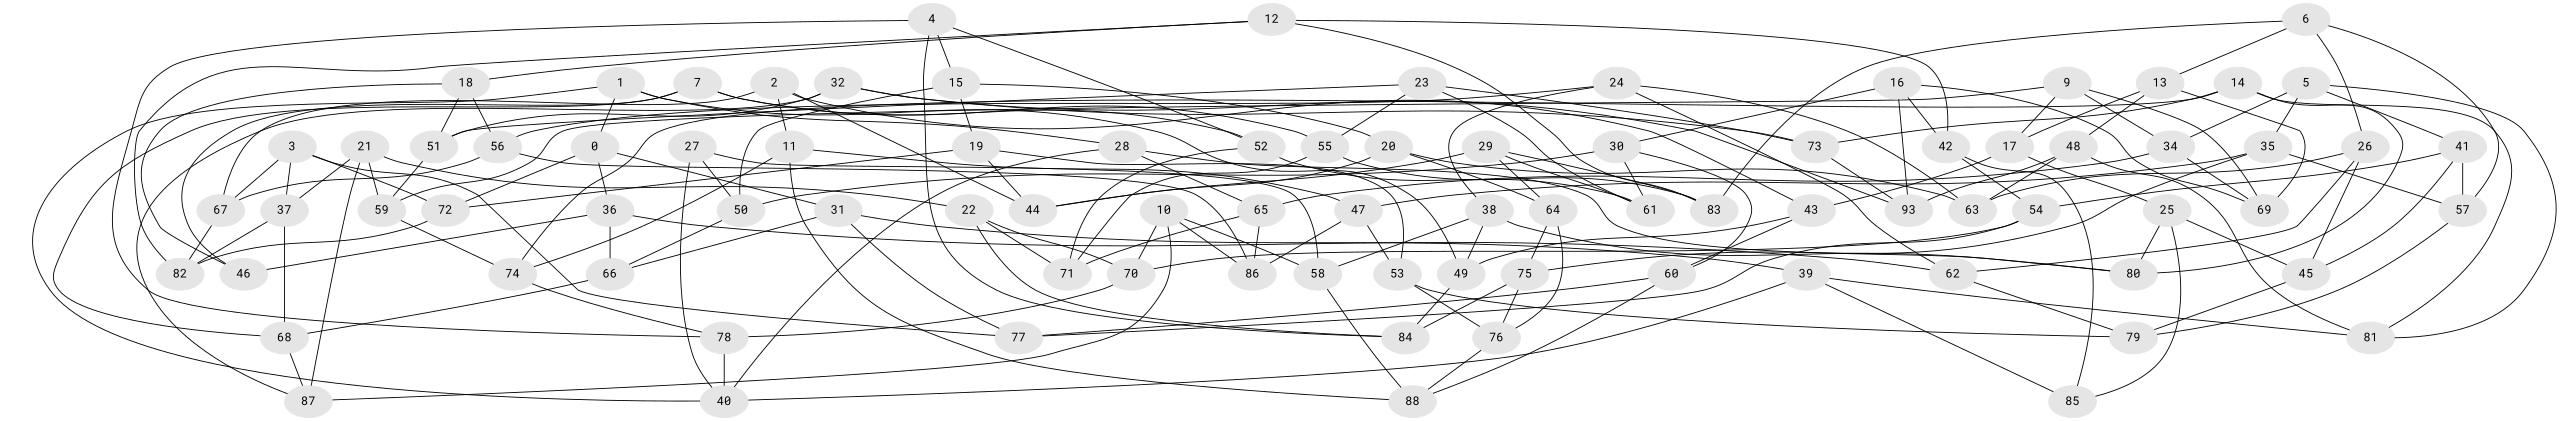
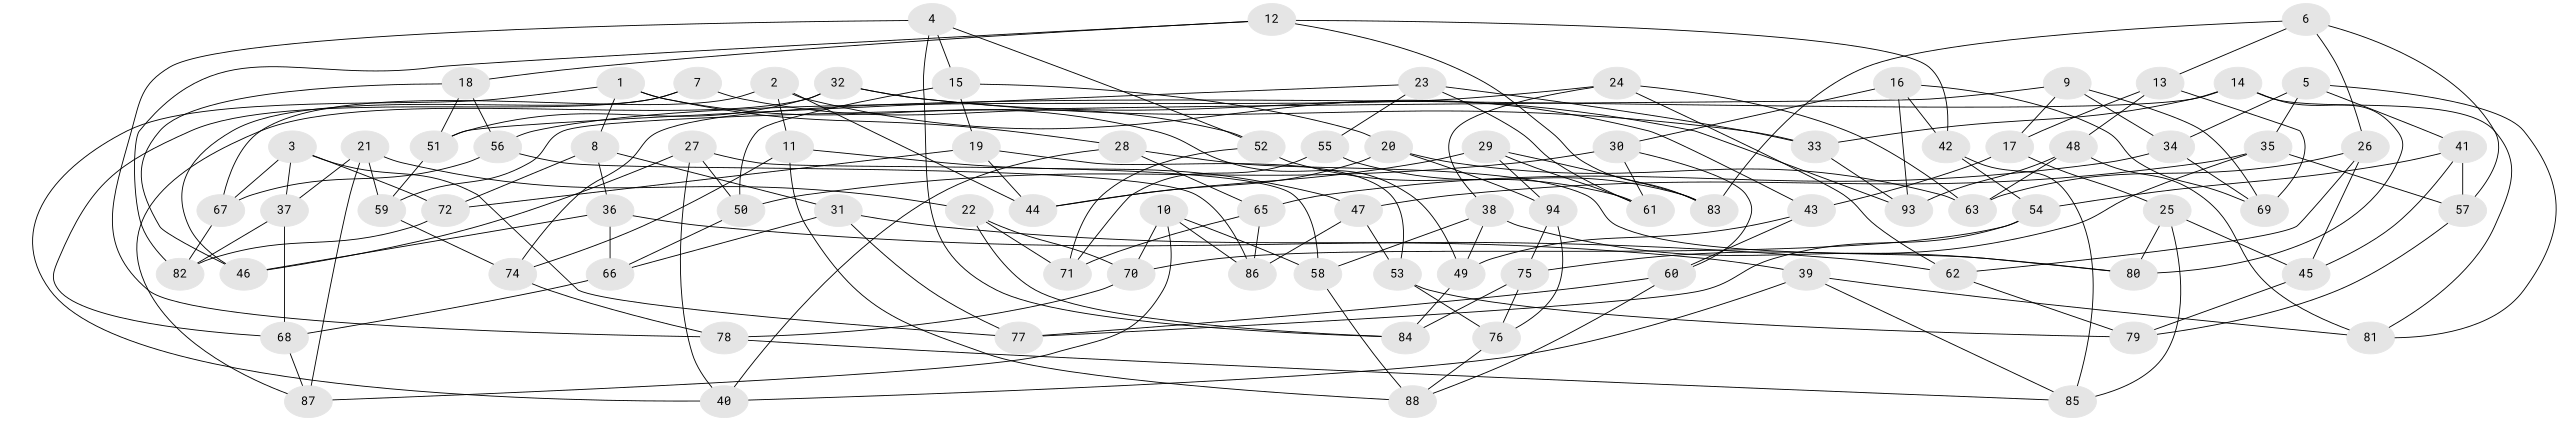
(1013, 110) -> none
(595, 147) -> (595, 147)
(1815, 147) -> (1815, 147)
(1553, 211) -> (1553, 211)
none -> (474, 227)
(724, 370) -> (1431, 375)
